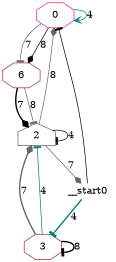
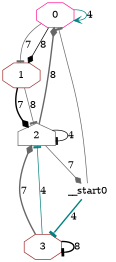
(21, 75) -> (21, 75)
(48, 80) -> (48, 80)
(78, 106) -> (78, 106)
